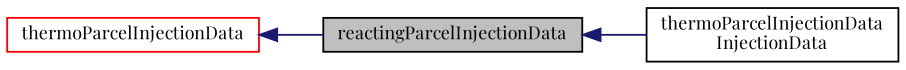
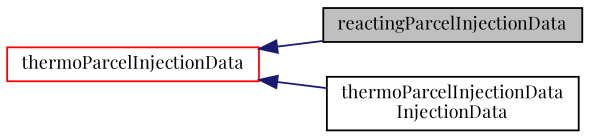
(624, 35) -> (302, 85)
